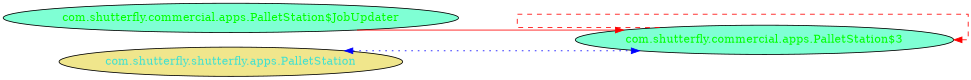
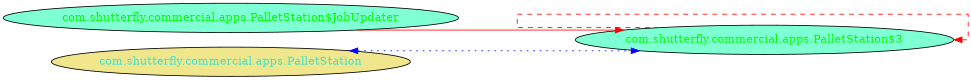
(231, 62) -> (231, 62)
